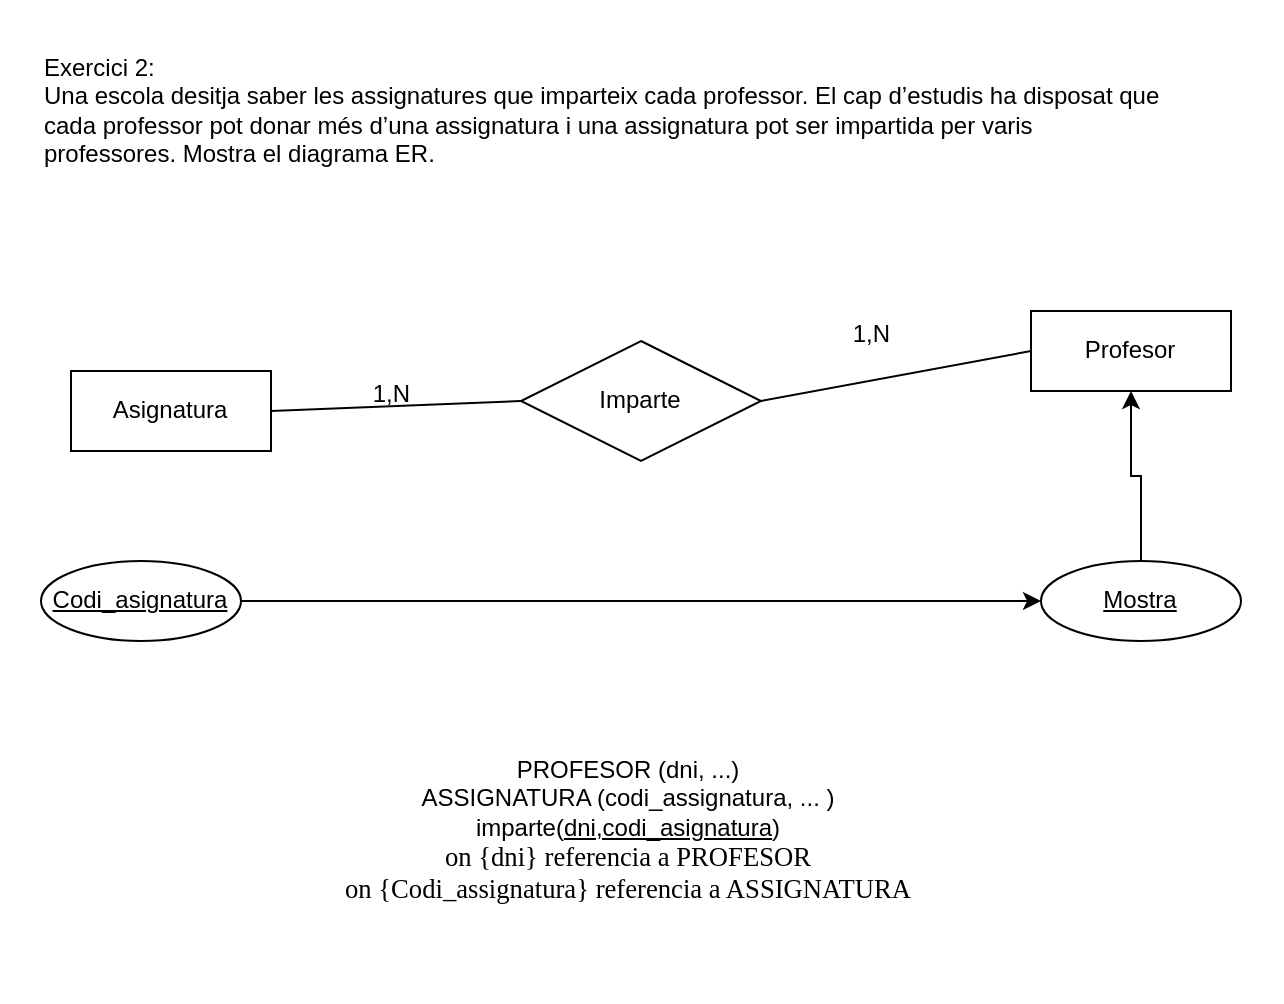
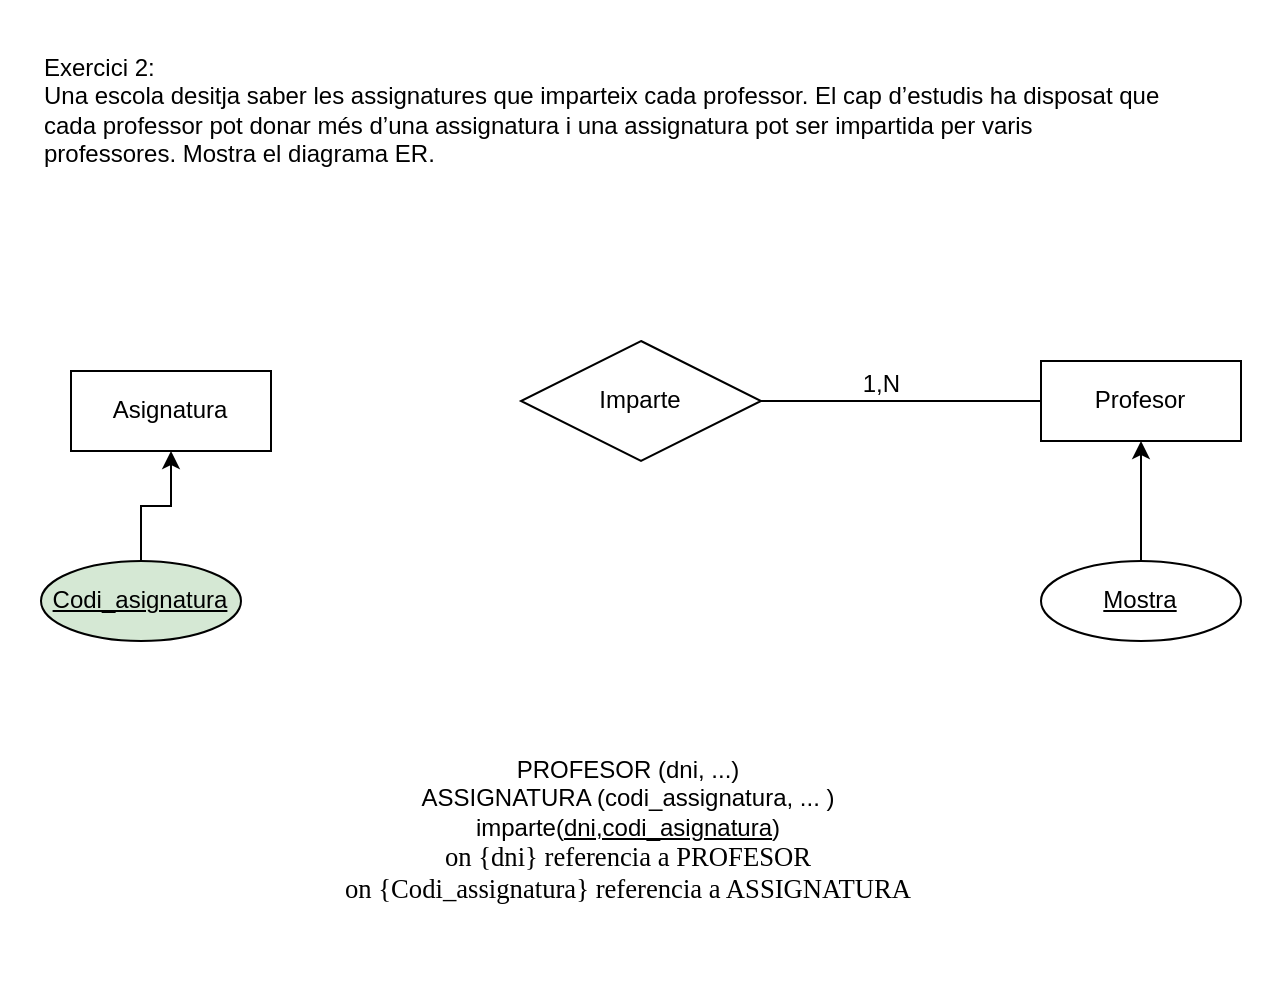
(1131, 351) -> (1141, 401)
(396, 406) -> none
(141, 601) -> (141, 601)
(634, 601) -> (149, 506)
